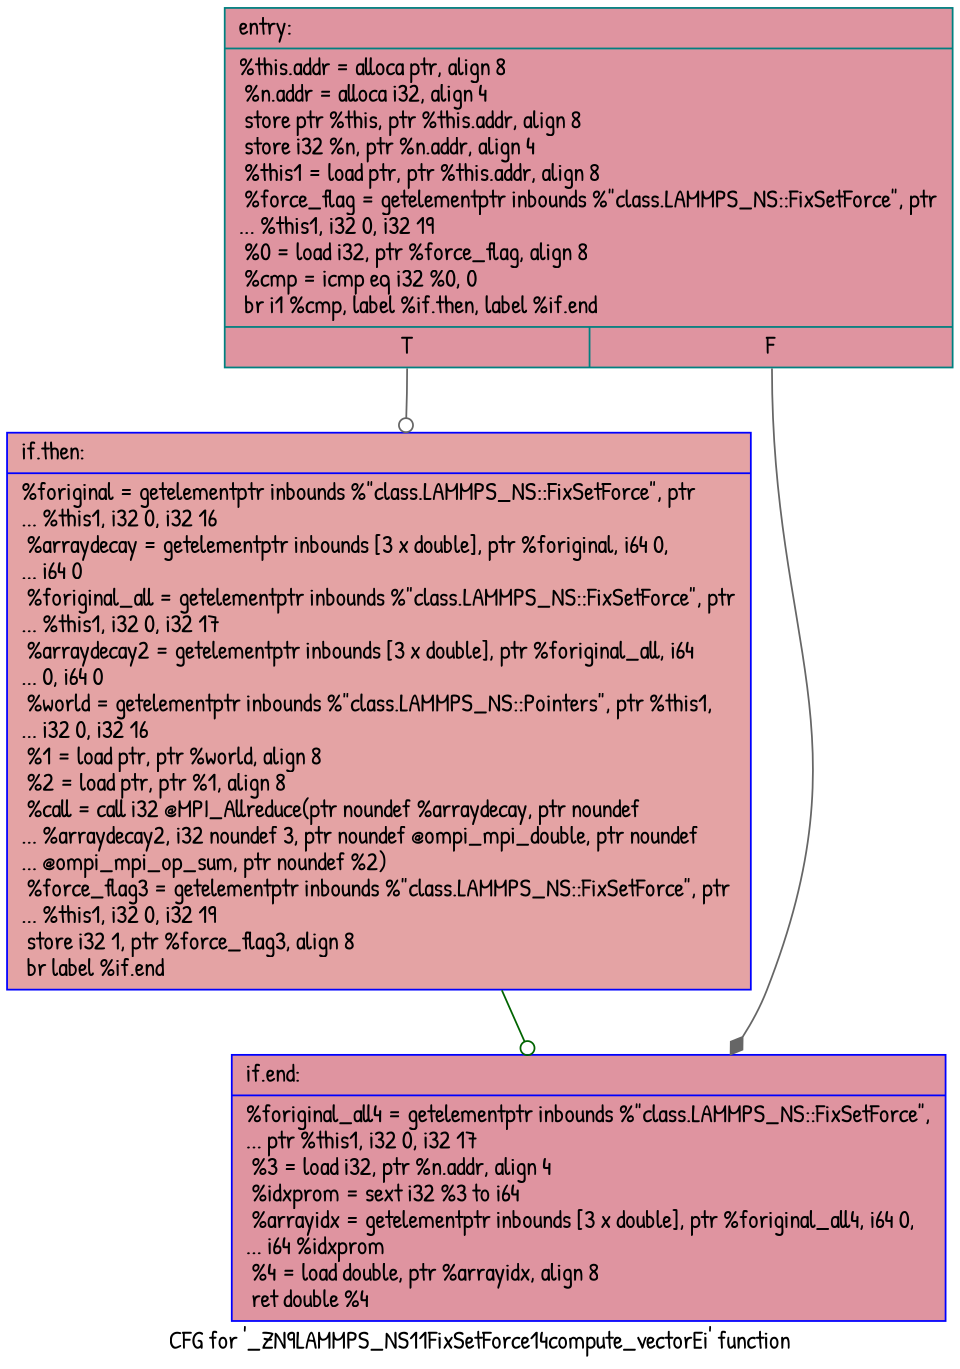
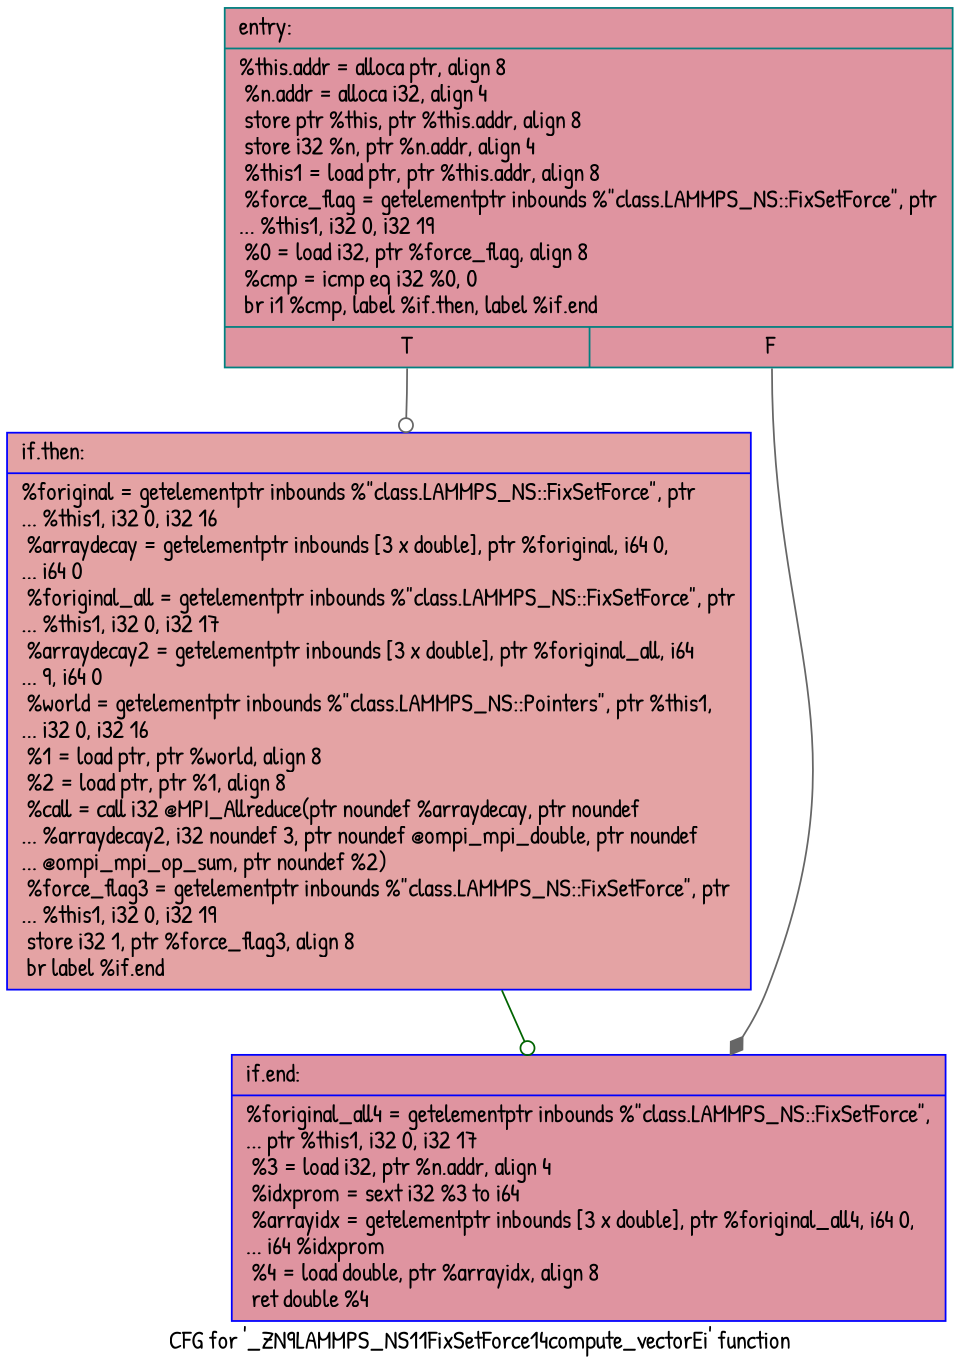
(63, 678) -> (62, 678)
